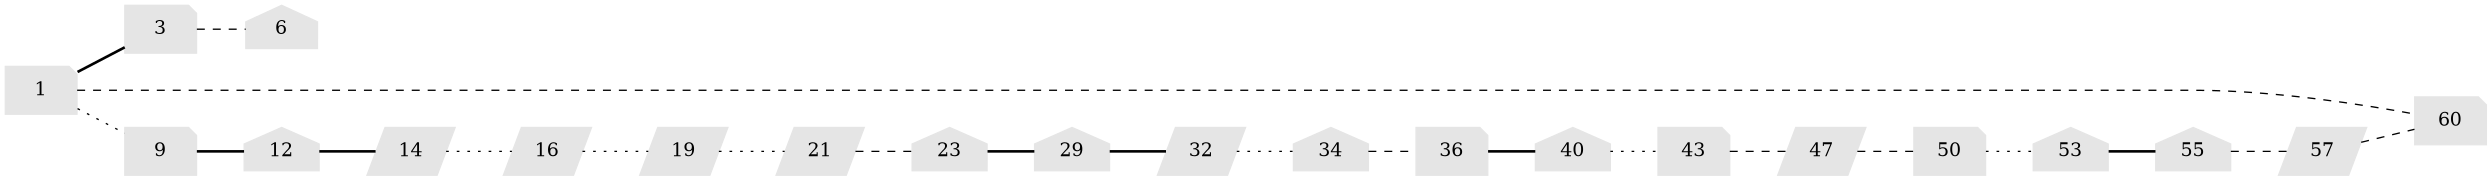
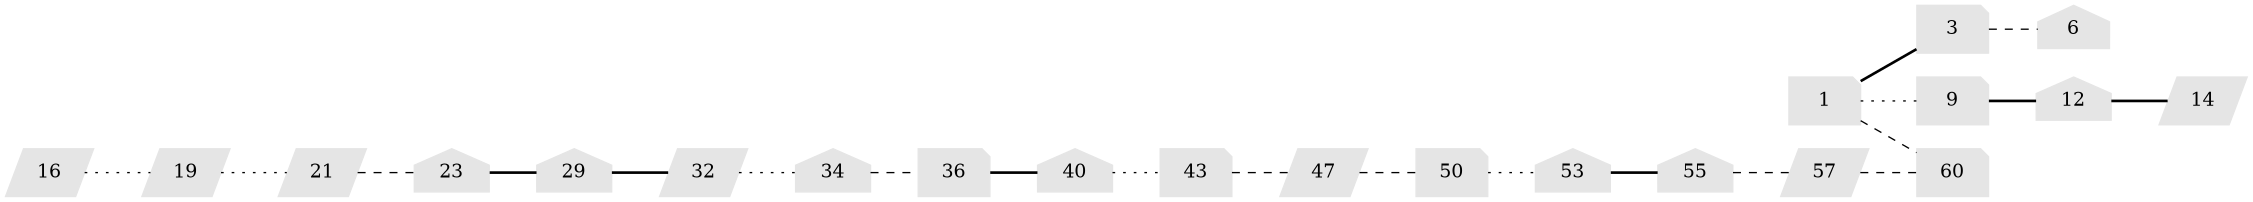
(479, 151) -> none
